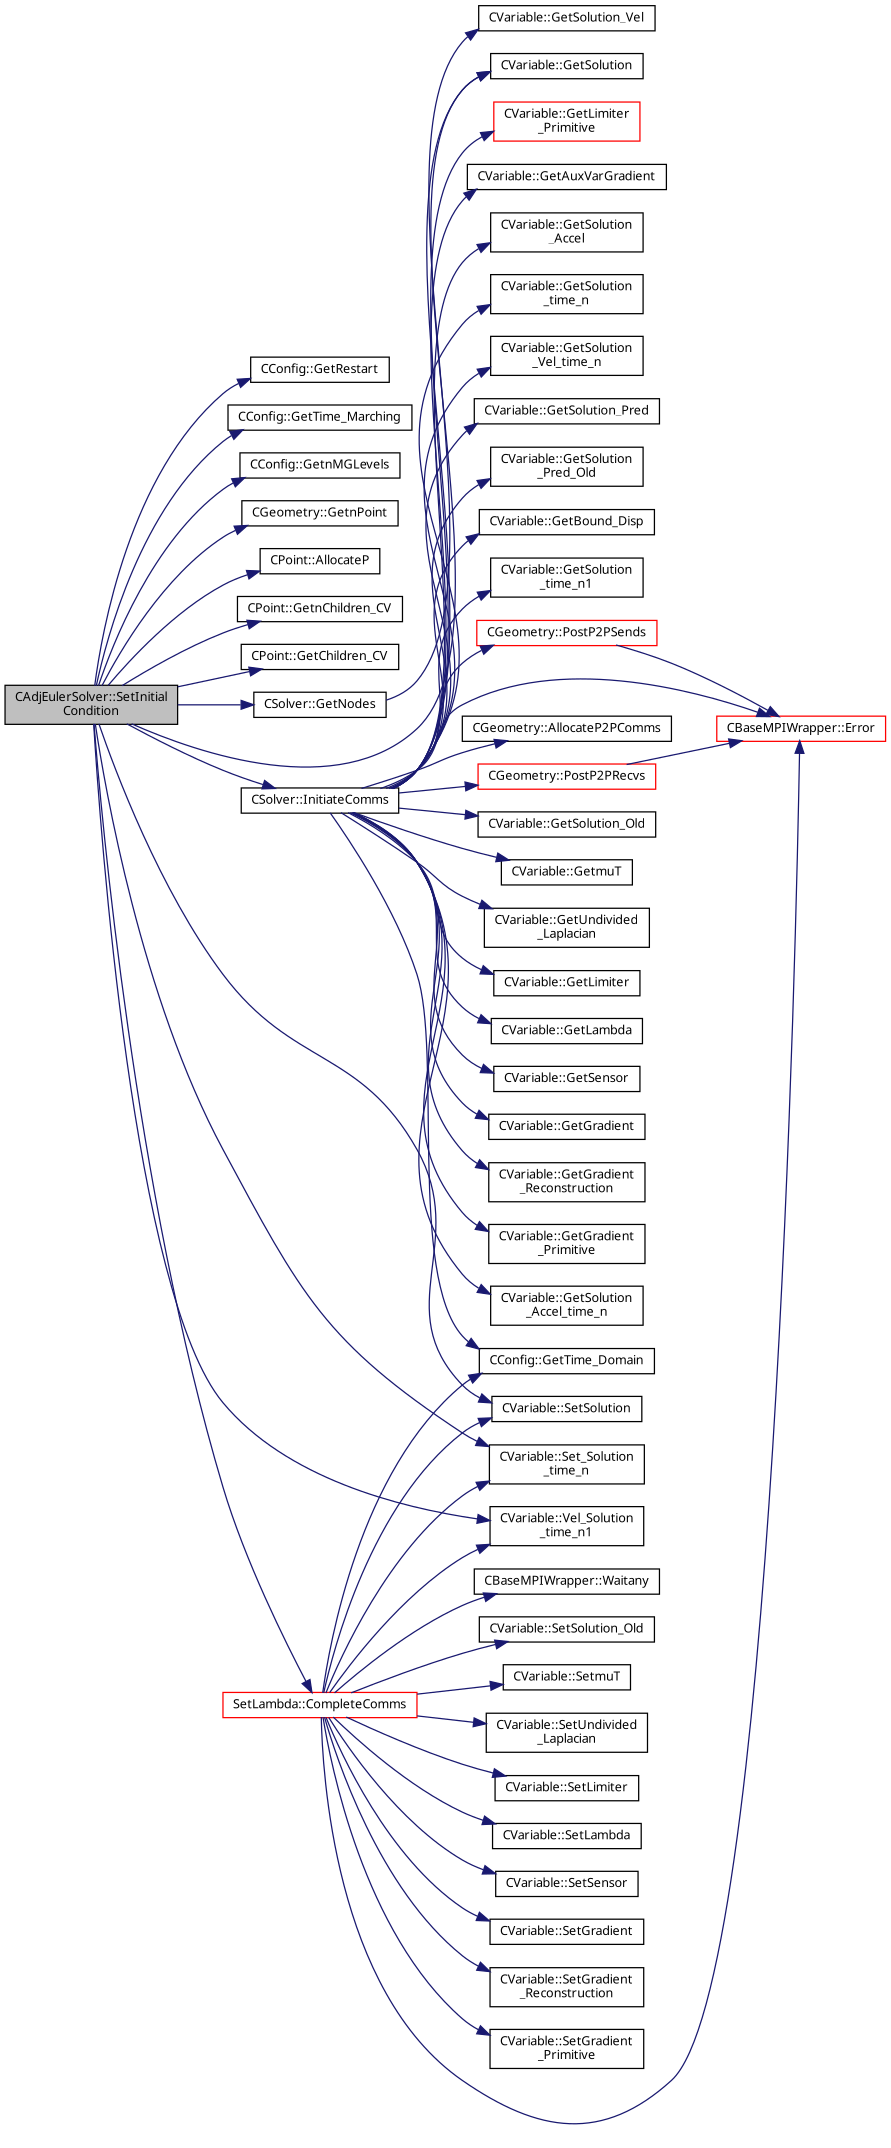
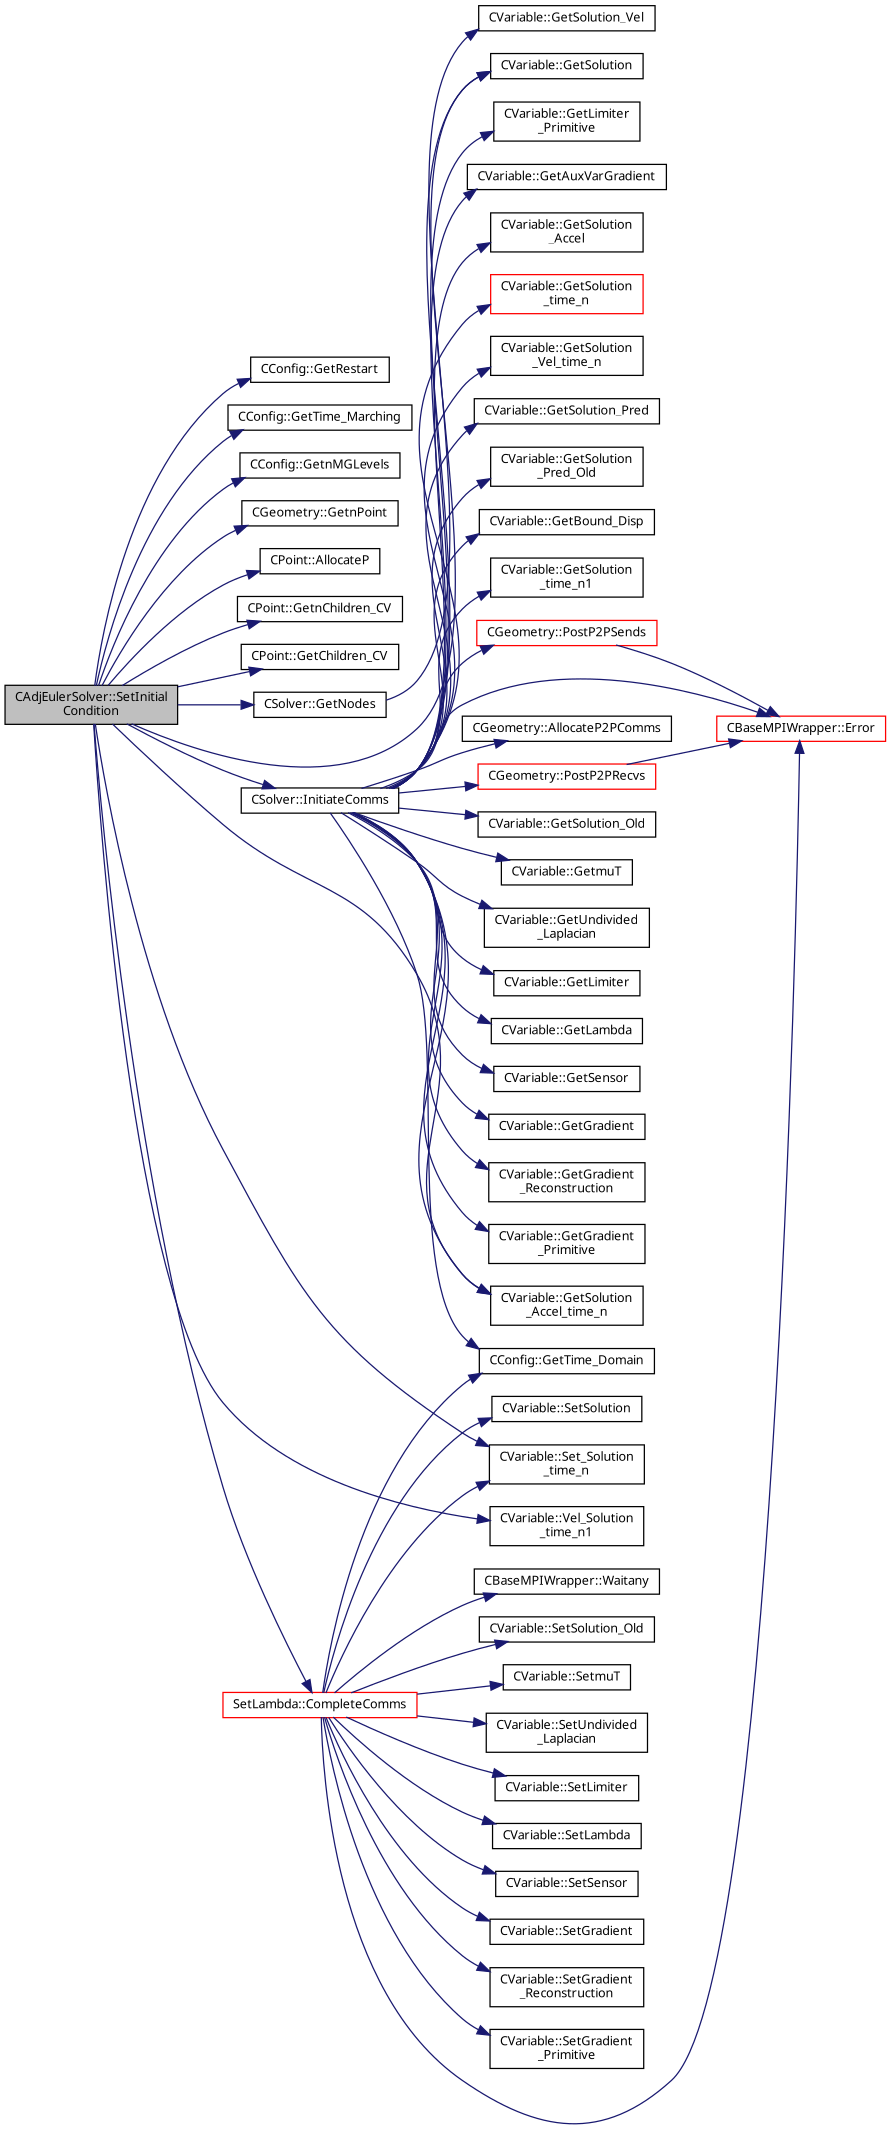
(567, 122) -> (567, 122)
(567, 294) -> (567, 294)
(319, 1055) -> (387, 934)
(396, 1613) -> none
